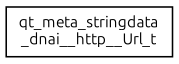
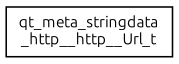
(89, 32) -> (89, 32)
